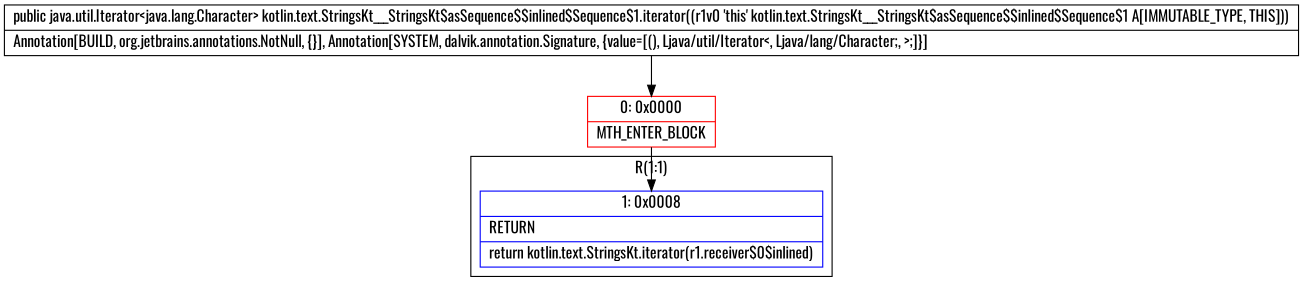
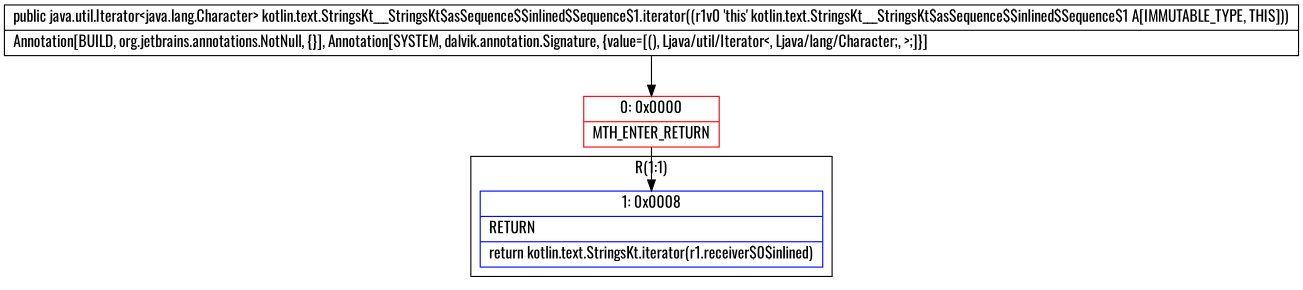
(651, 134) -> (651, 134)
